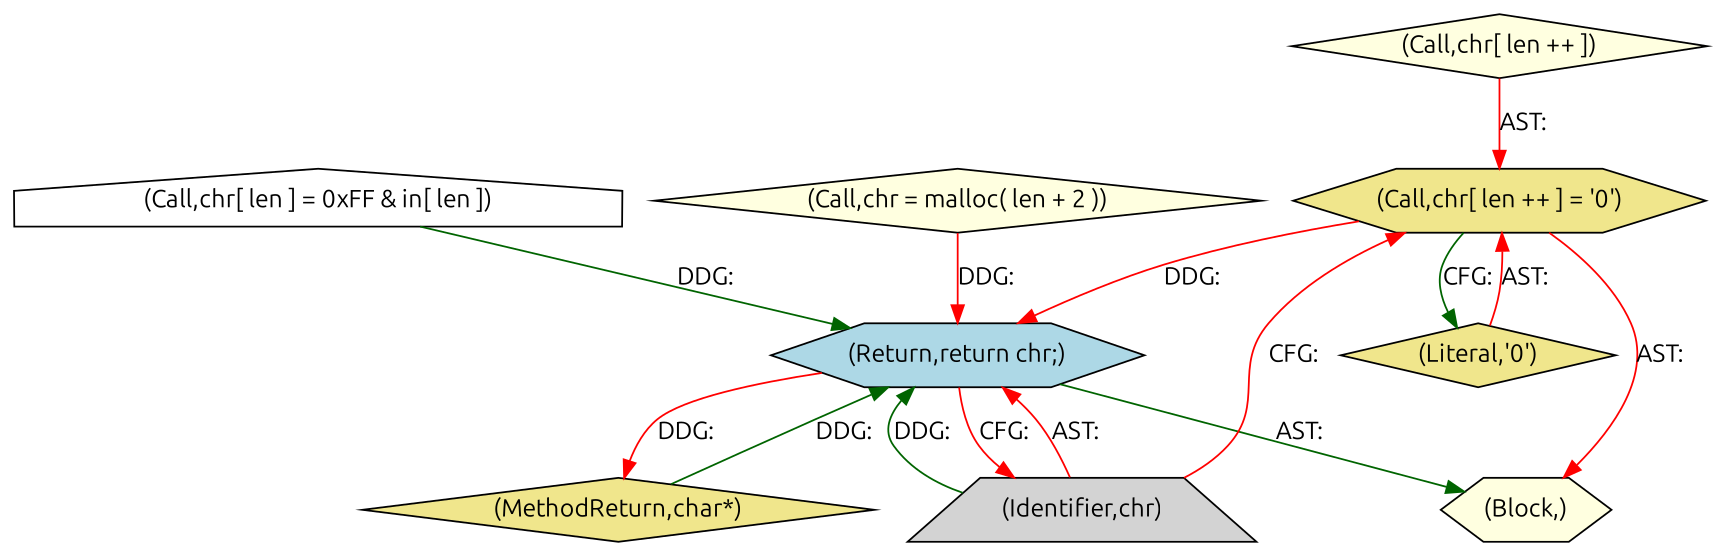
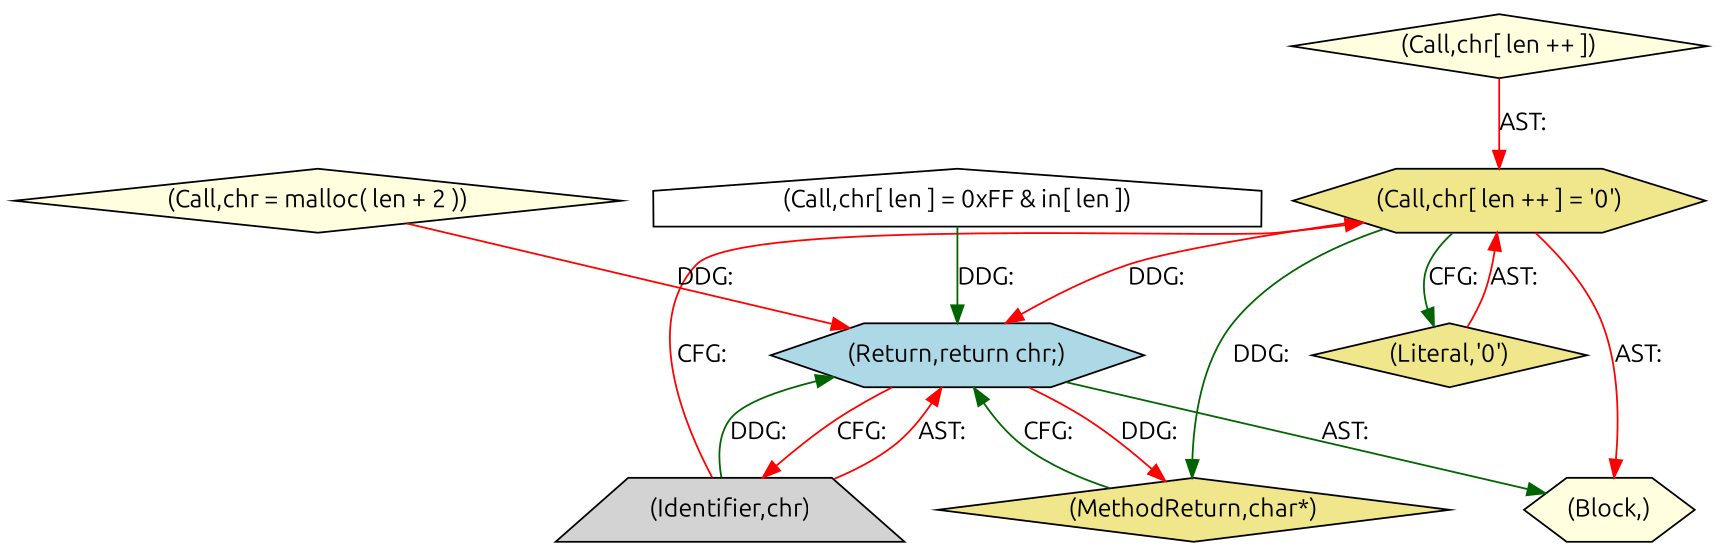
none -> (1245, 310)
(848, 433) -> (1052, 433)
